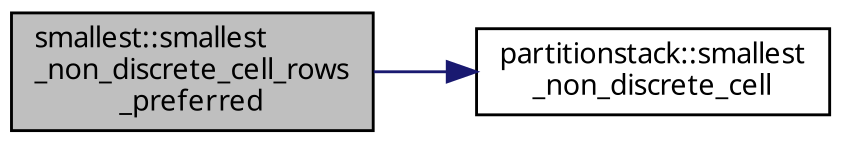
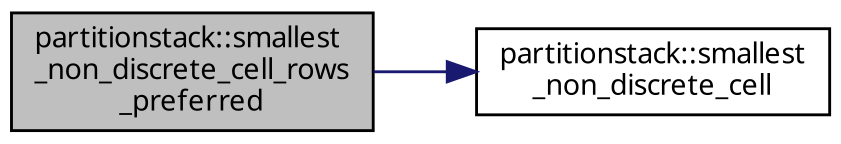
(192, 72) -> (192, 72)
